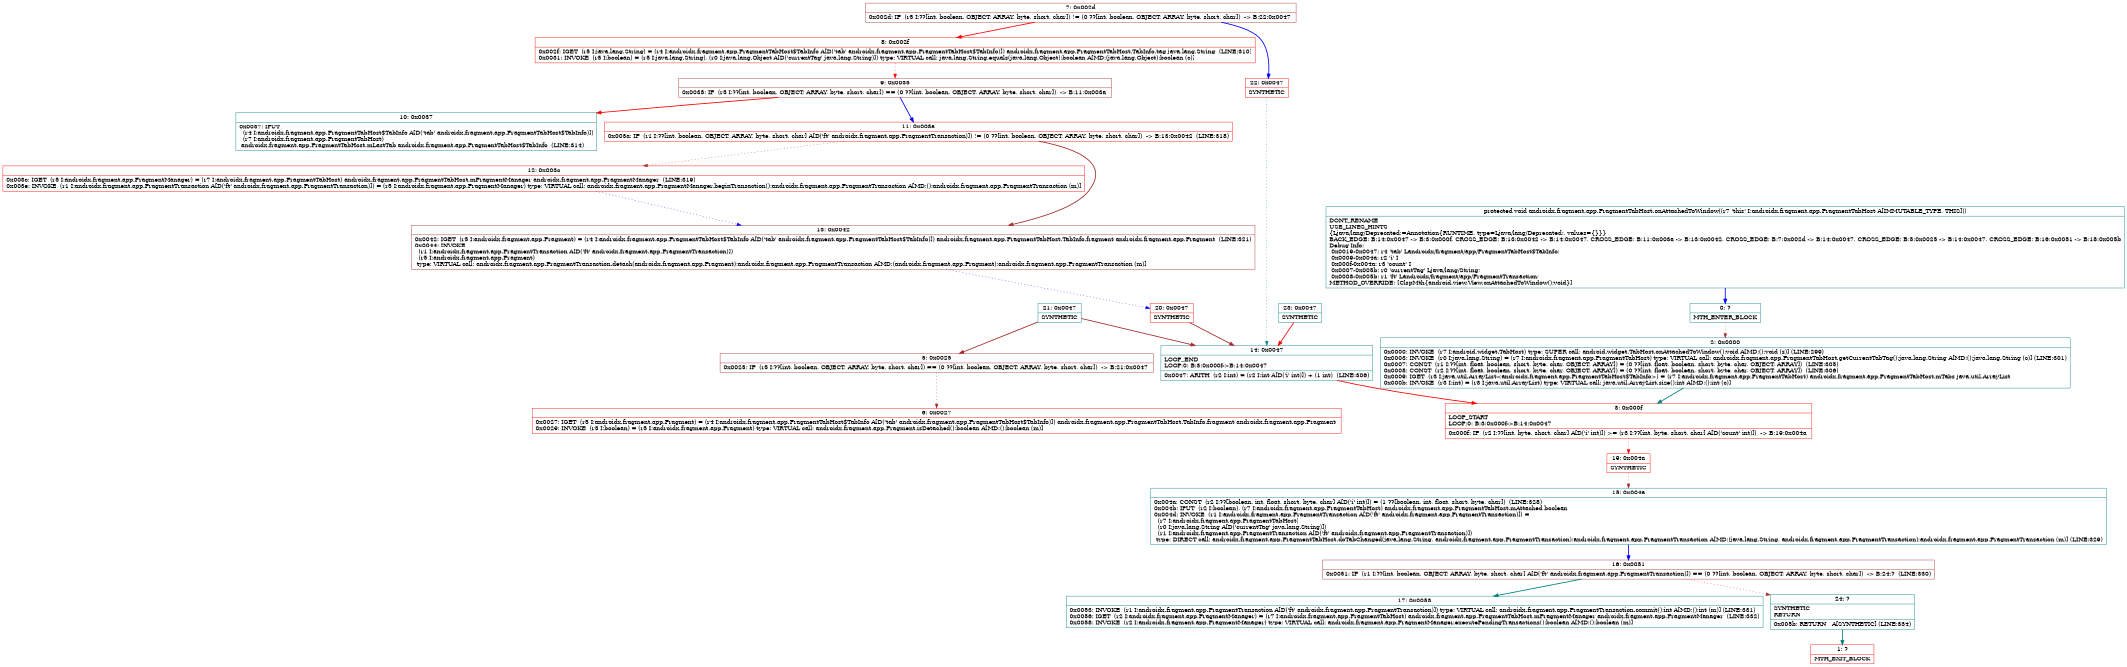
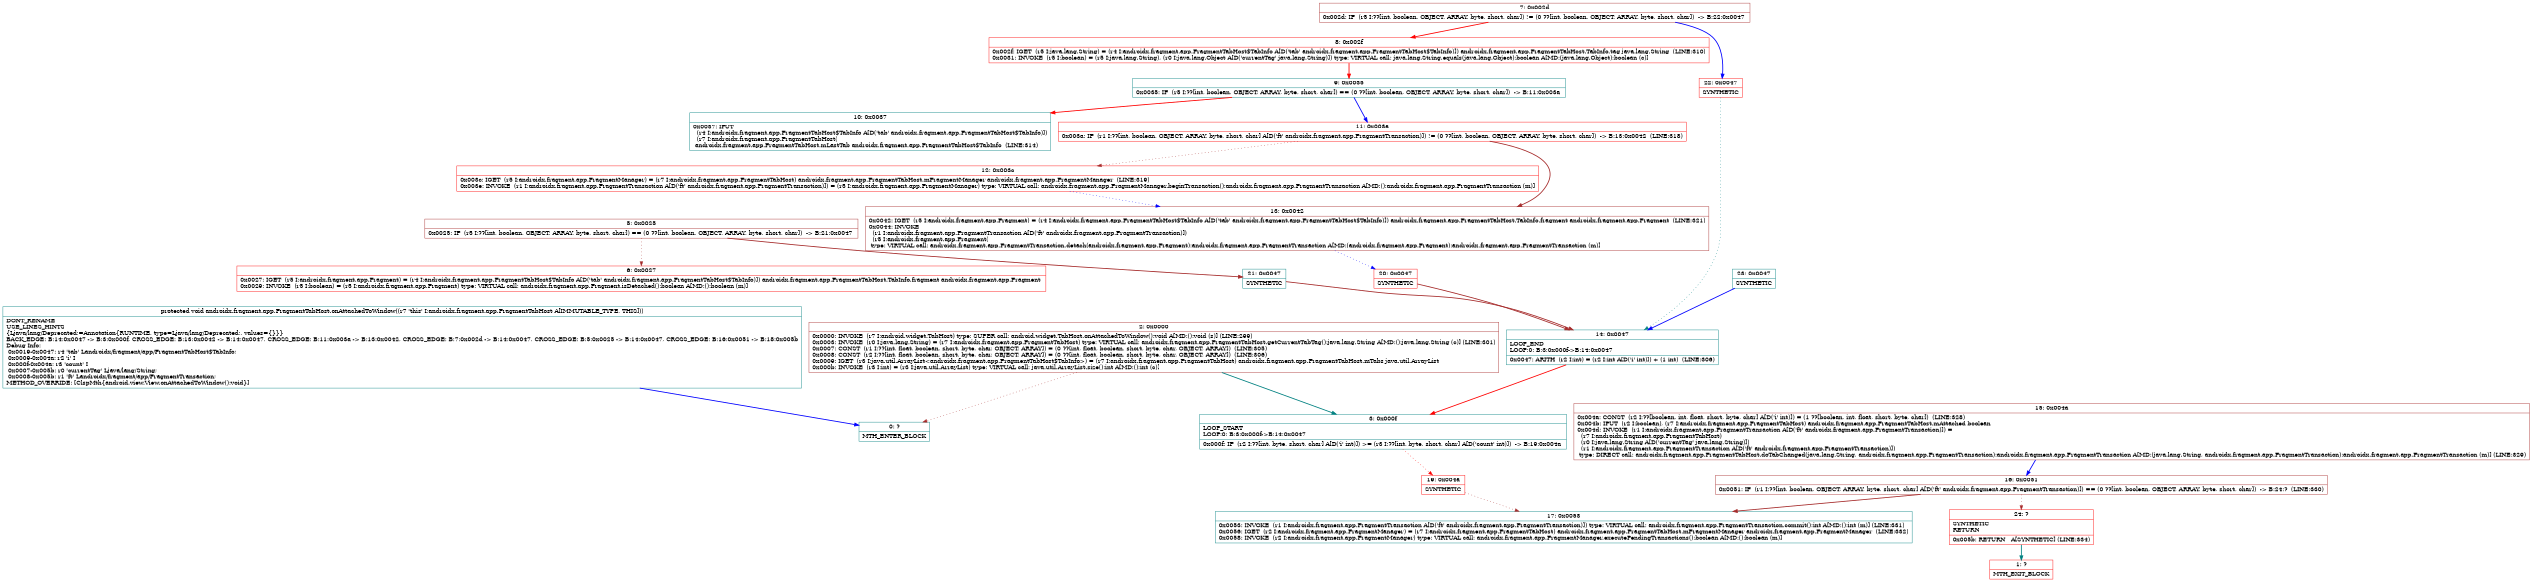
(895, 69) -> (1349, 69)
(895, 88) -> (1349, 88)
(1725, 328) -> (1002, 397)
(1287, 332) -> (1693, 308)
(1001, 337) -> (983, 260)
(1725, 363) -> (1154, 347)
(1629, 421) -> (1383, 432)
(1629, 478) -> (1490, 501)
(1629, 516) -> (2052, 432)
(1540, 587) -> (1829, 503)
(1842, 612) -> (2021, 527)
